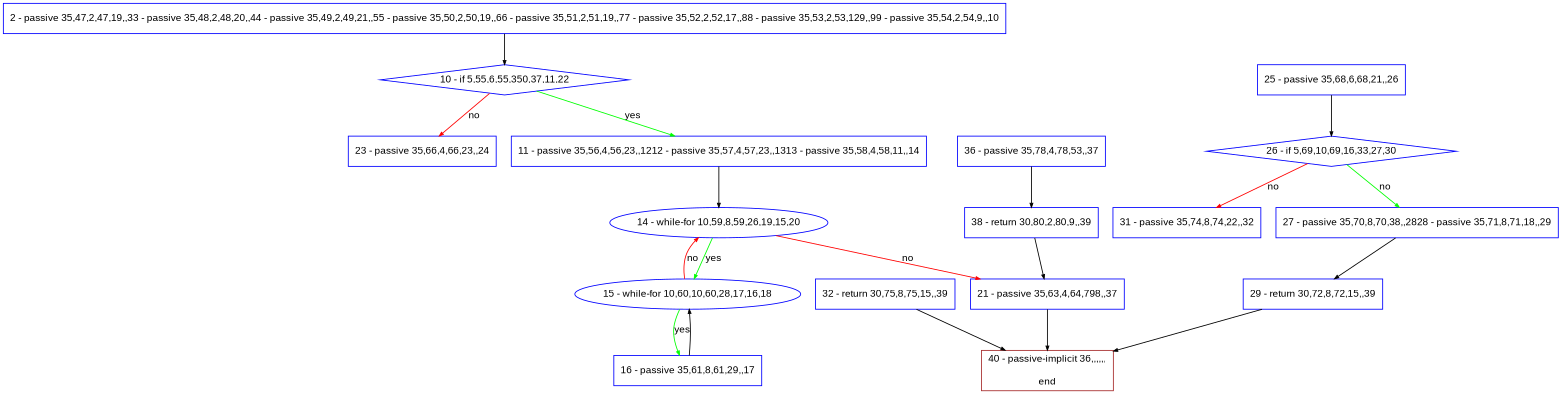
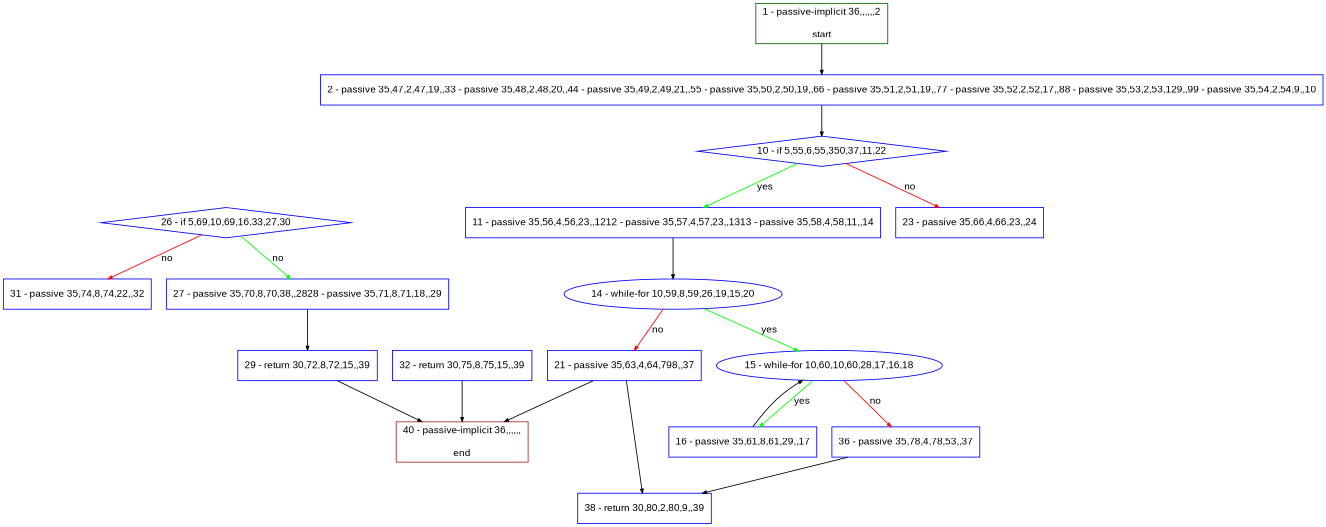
none -> (822, 24)
(1331, 80) -> none
(1039, 256) -> (634, 435)
(685, 258) -> (866, 402)
